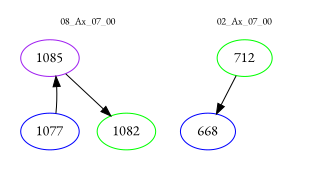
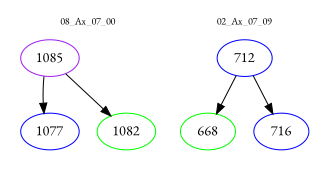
(245, 22) -> (245, 22)
(245, 58) -> (245, 58)
(57, 100) -> (43, 90)
(208, 132) -> (208, 132)
none -> (281, 132)
